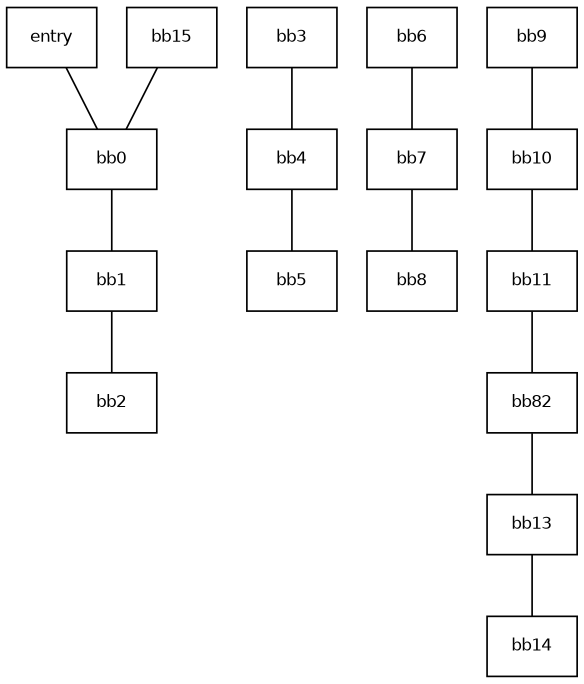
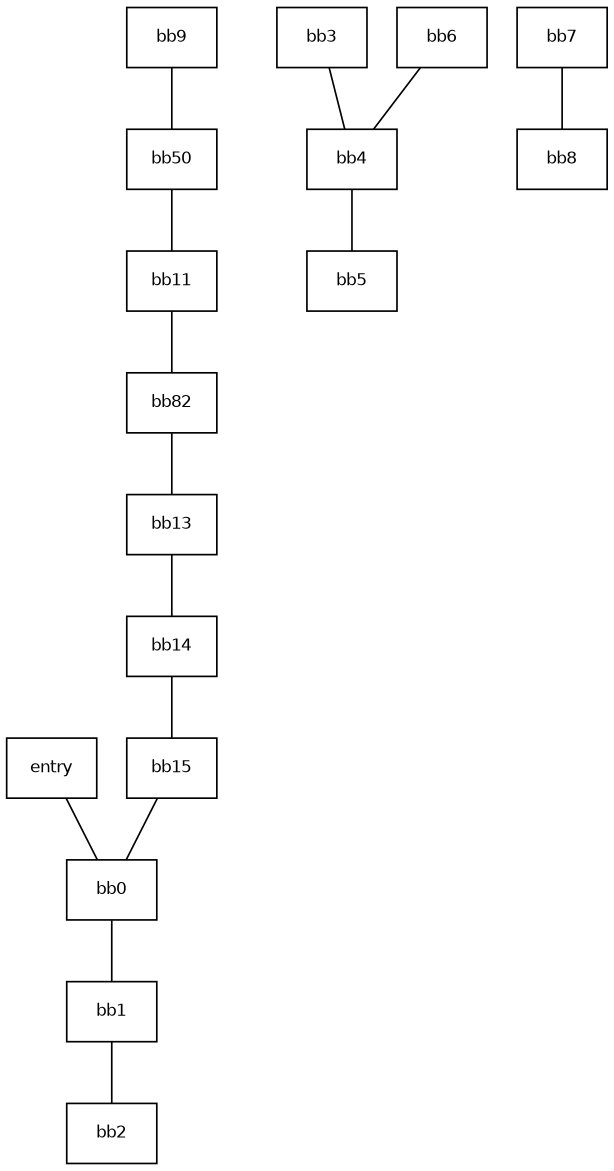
(412, 99) -> (397, 99)
(532, 159) -> (172, 159)
none -> (172, 707)
